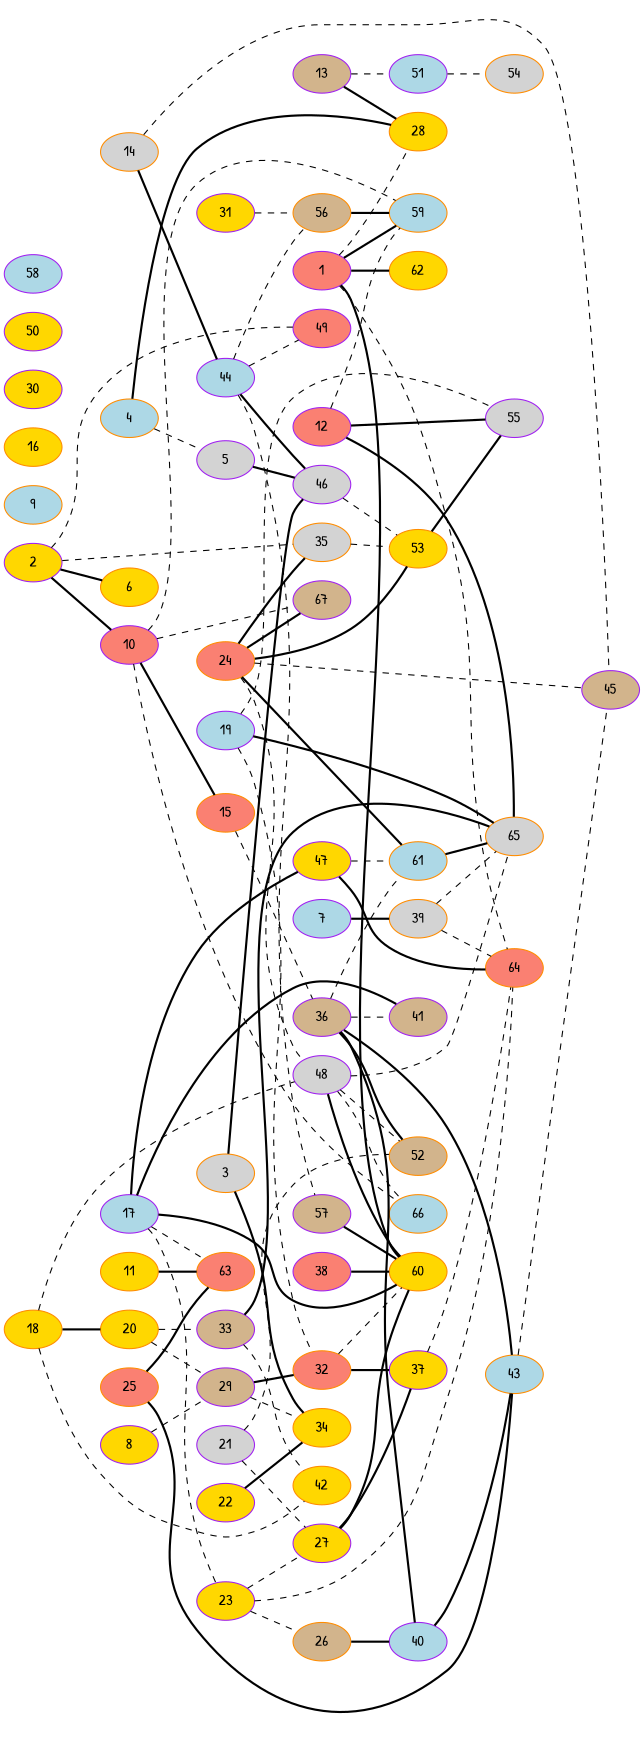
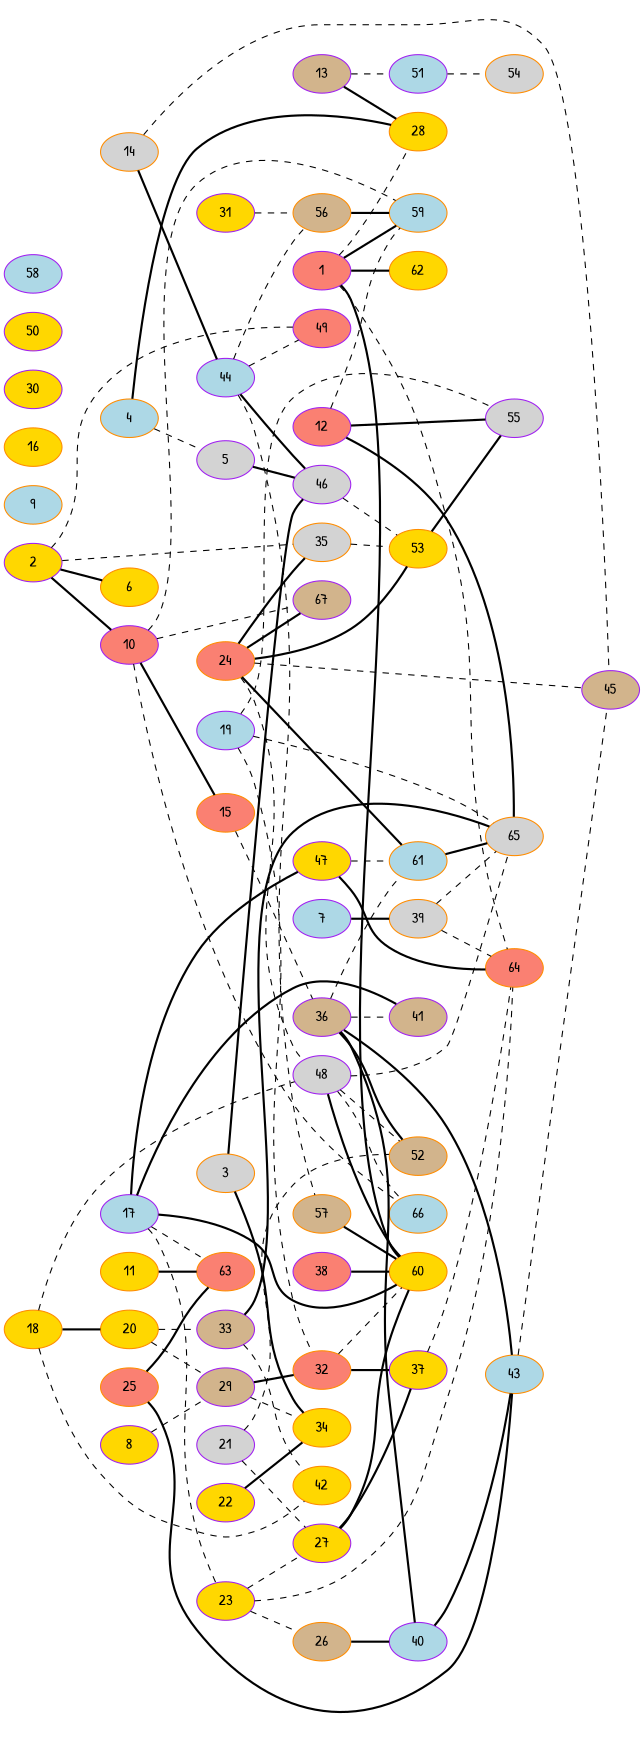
(377, 770) -> (377, 770)
(322, 1214) -> (322, 1214)
